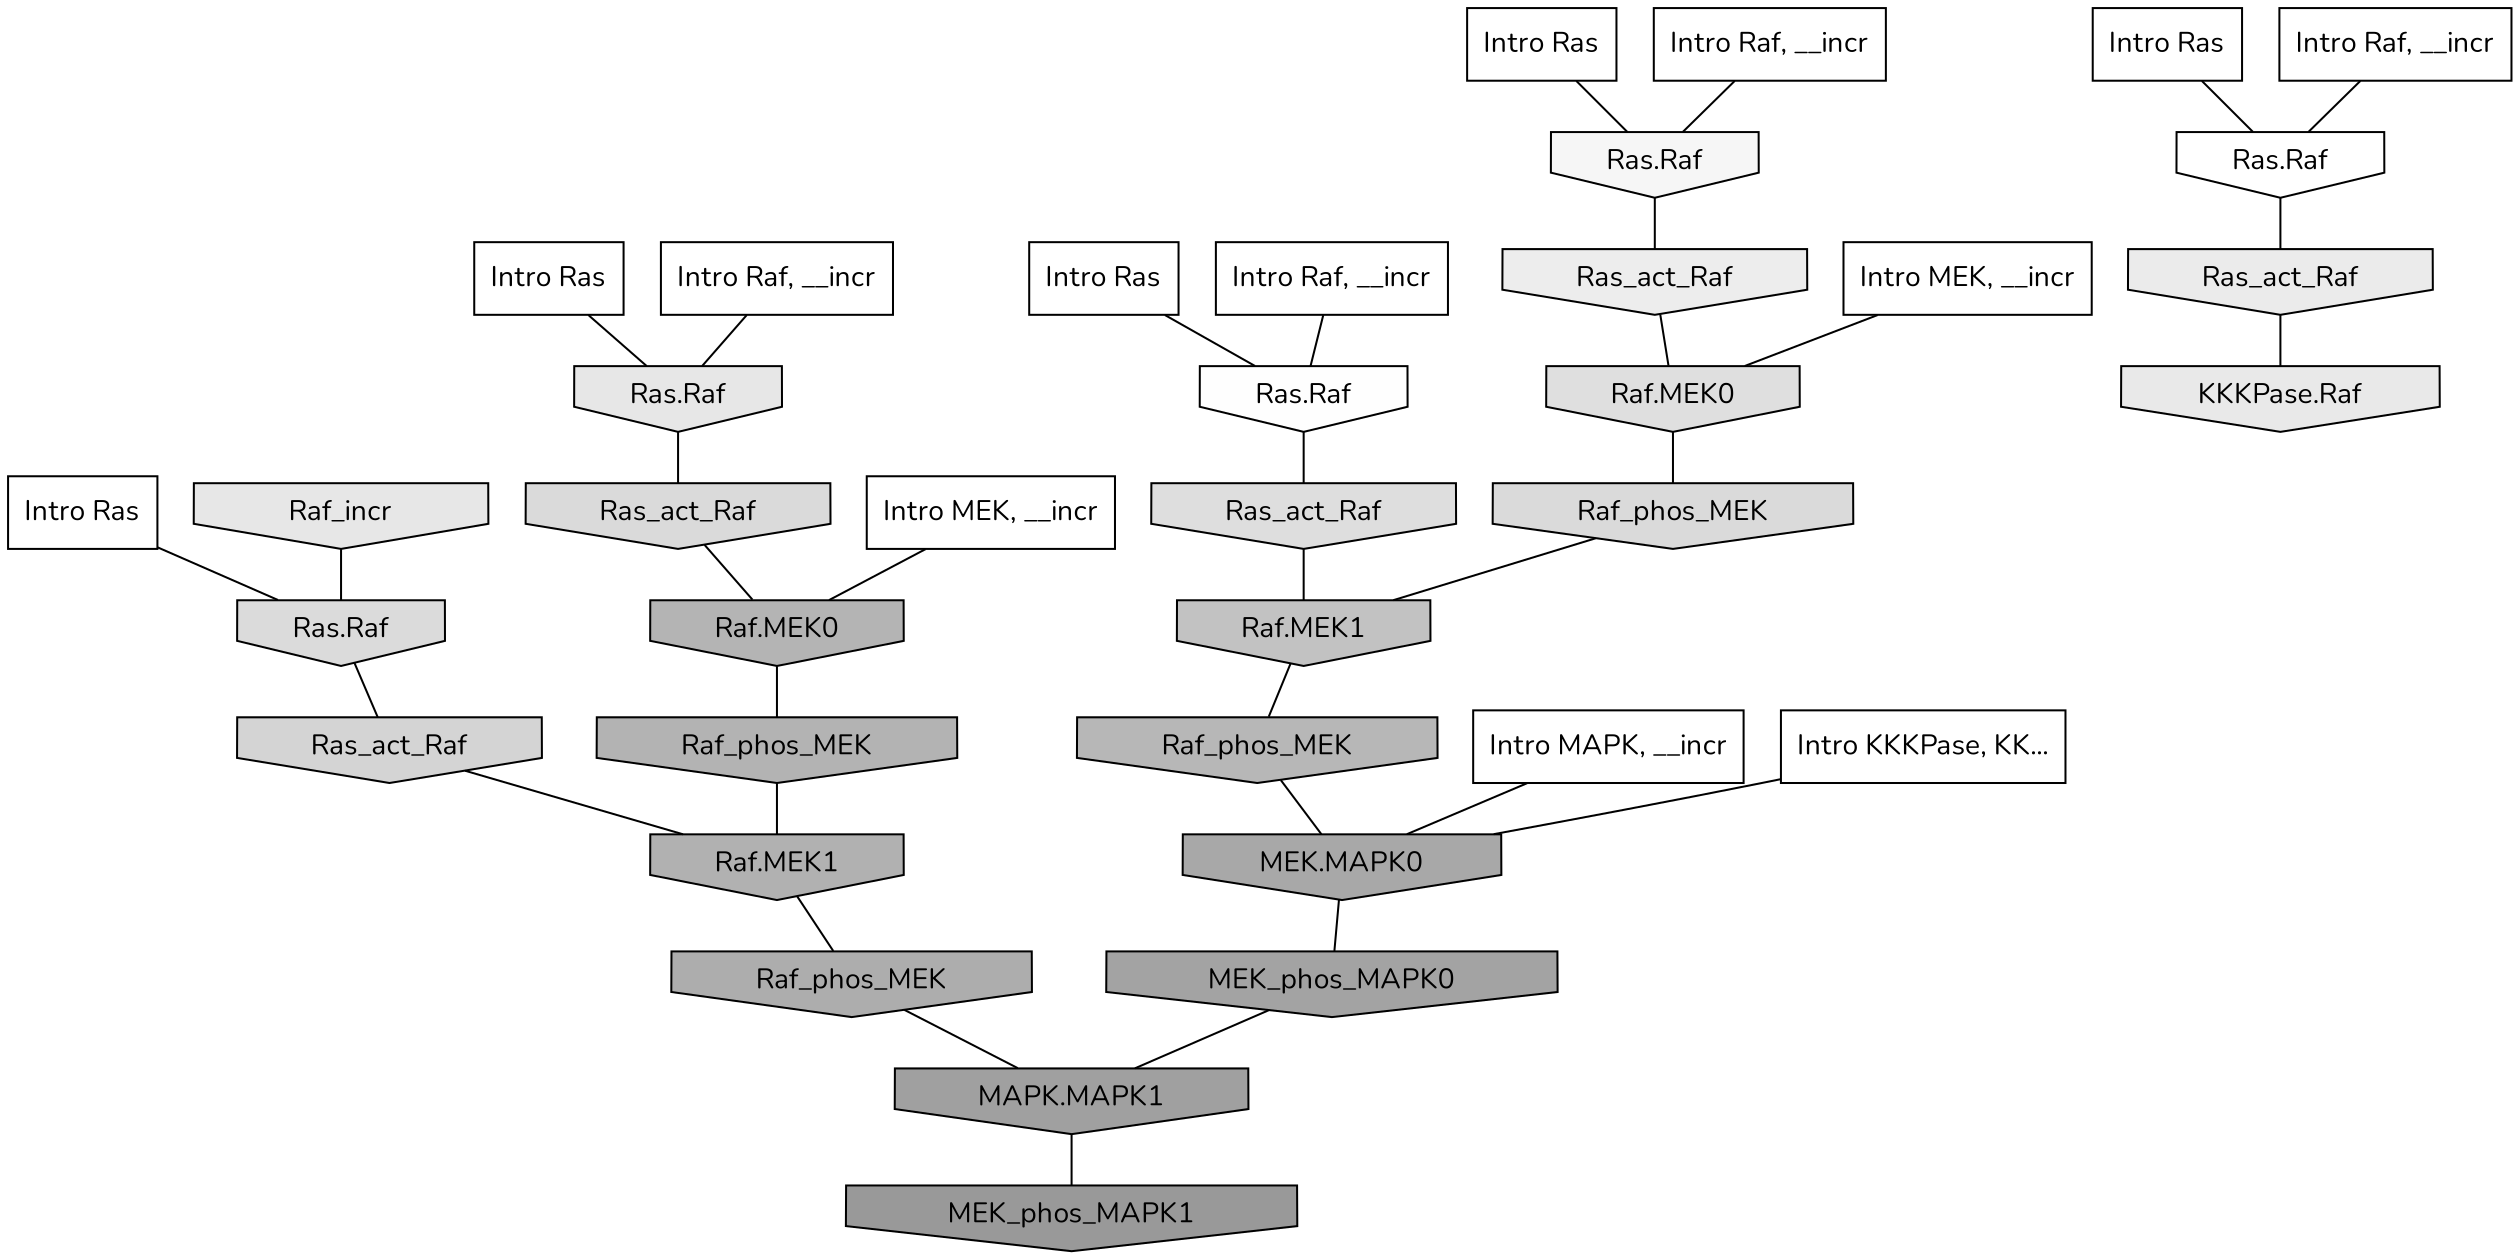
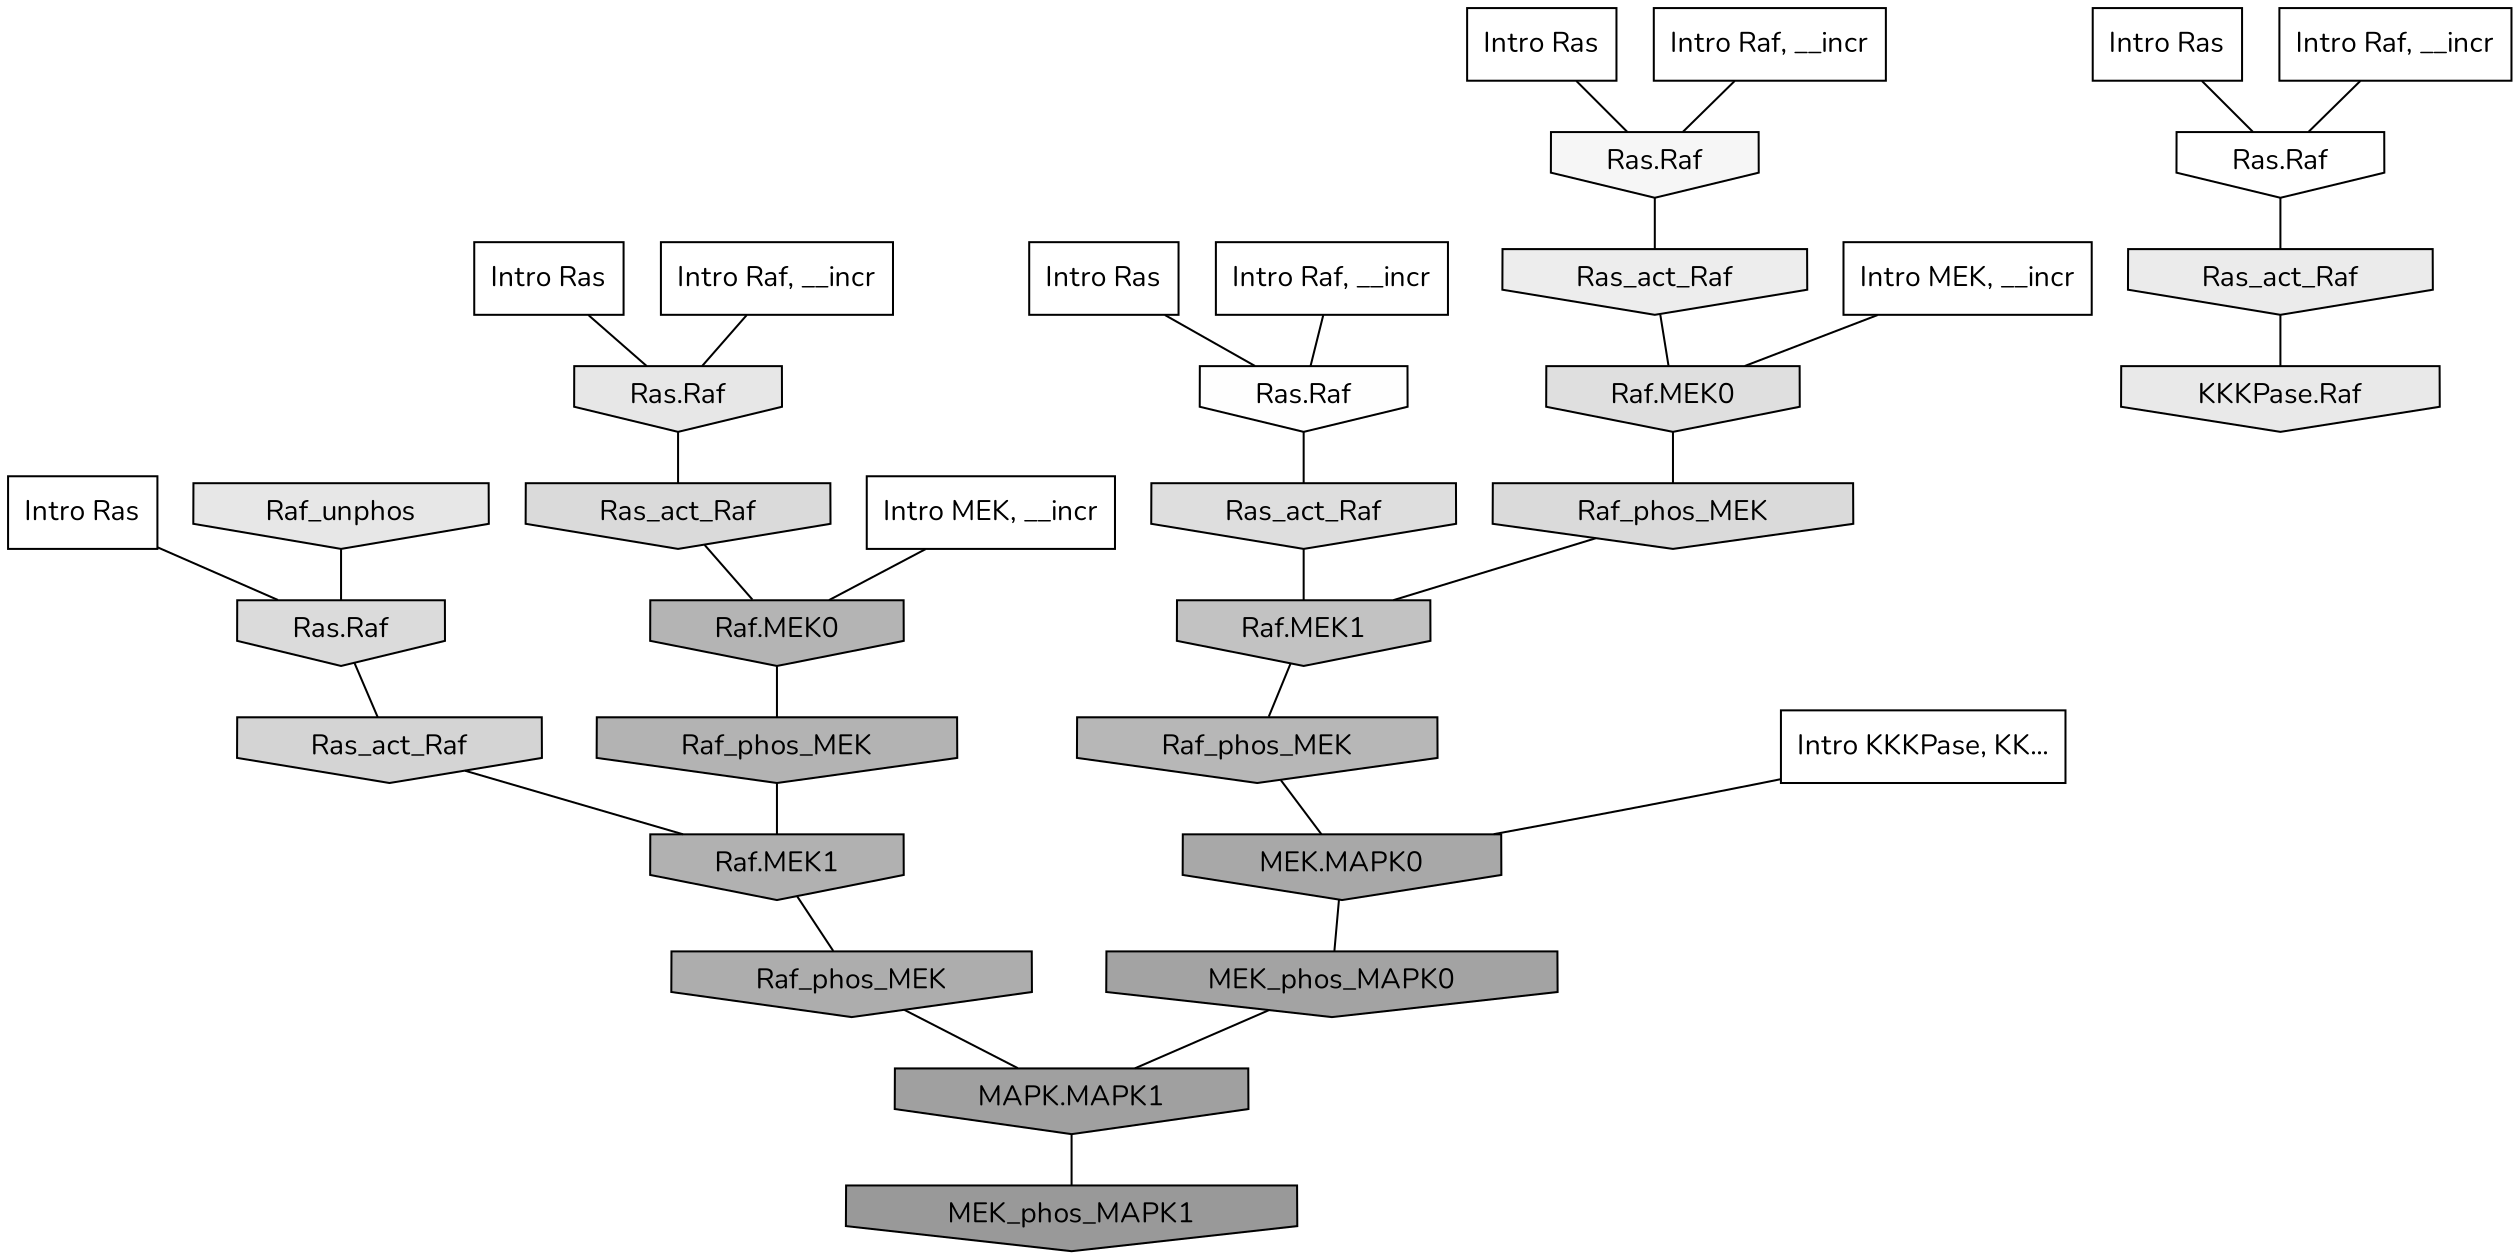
(341, 513) -> (341, 513)
(1608, 747) -> none
